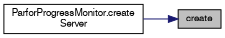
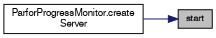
(200, 19) -> (195, 19)
